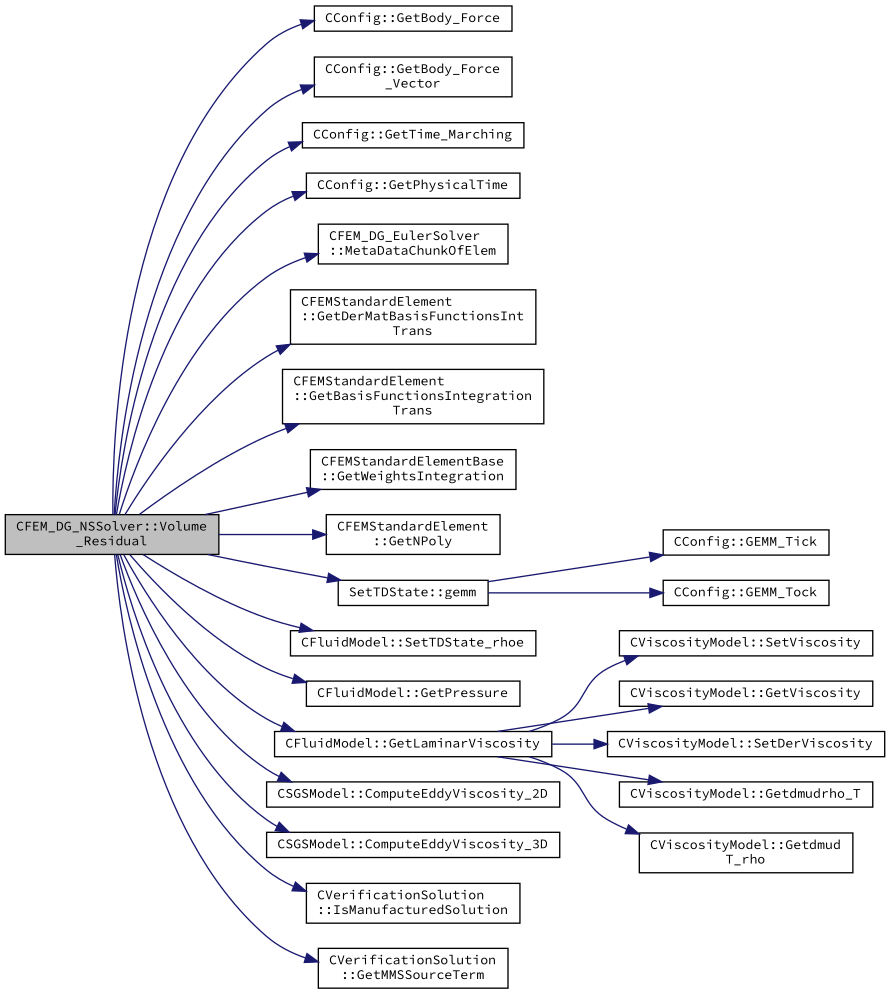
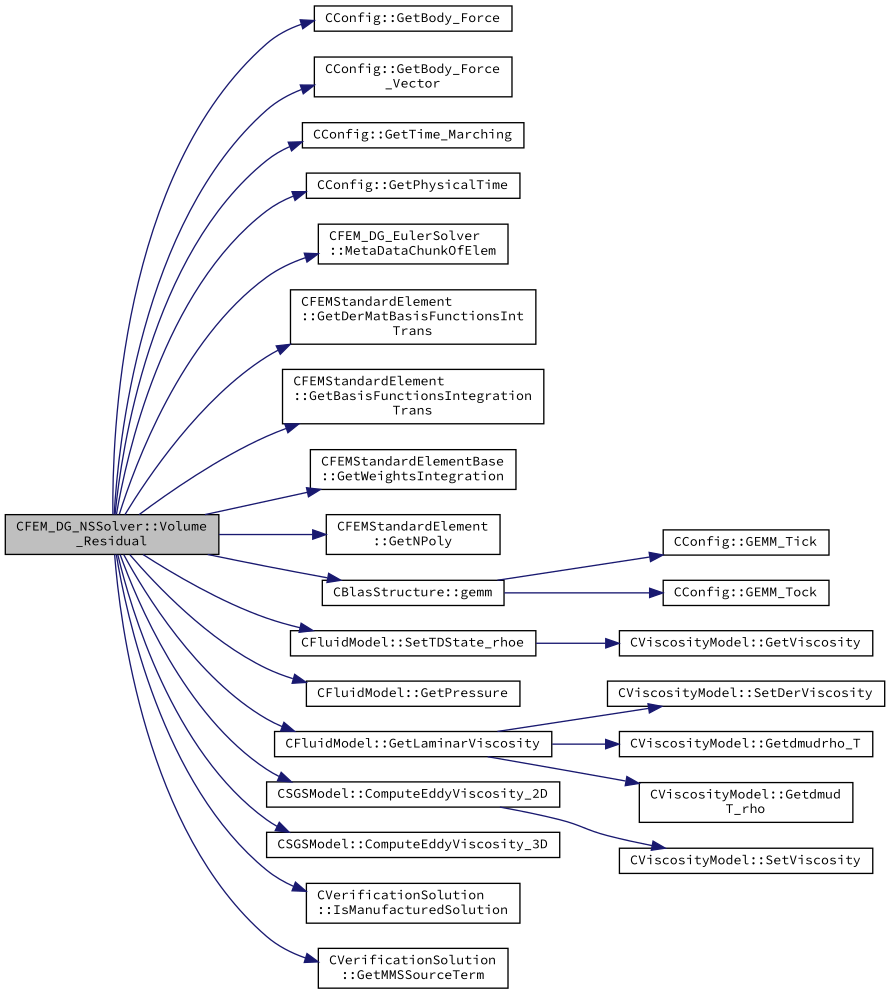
(413, 593) -> (413, 593)
(580, 700) -> (576, 825)
(573, 720) -> (571, 643)
